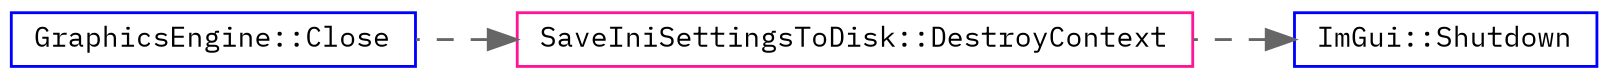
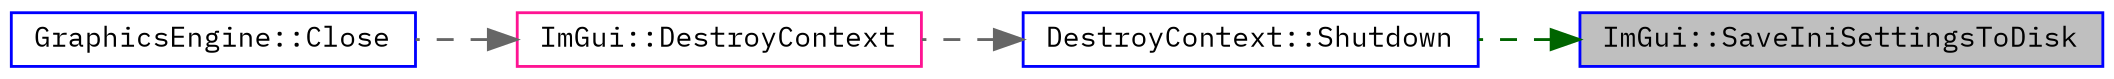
(855, 40) -> (719, 40)
(1446, 40) -> (1251, 40)
none -> (1841, 40)
